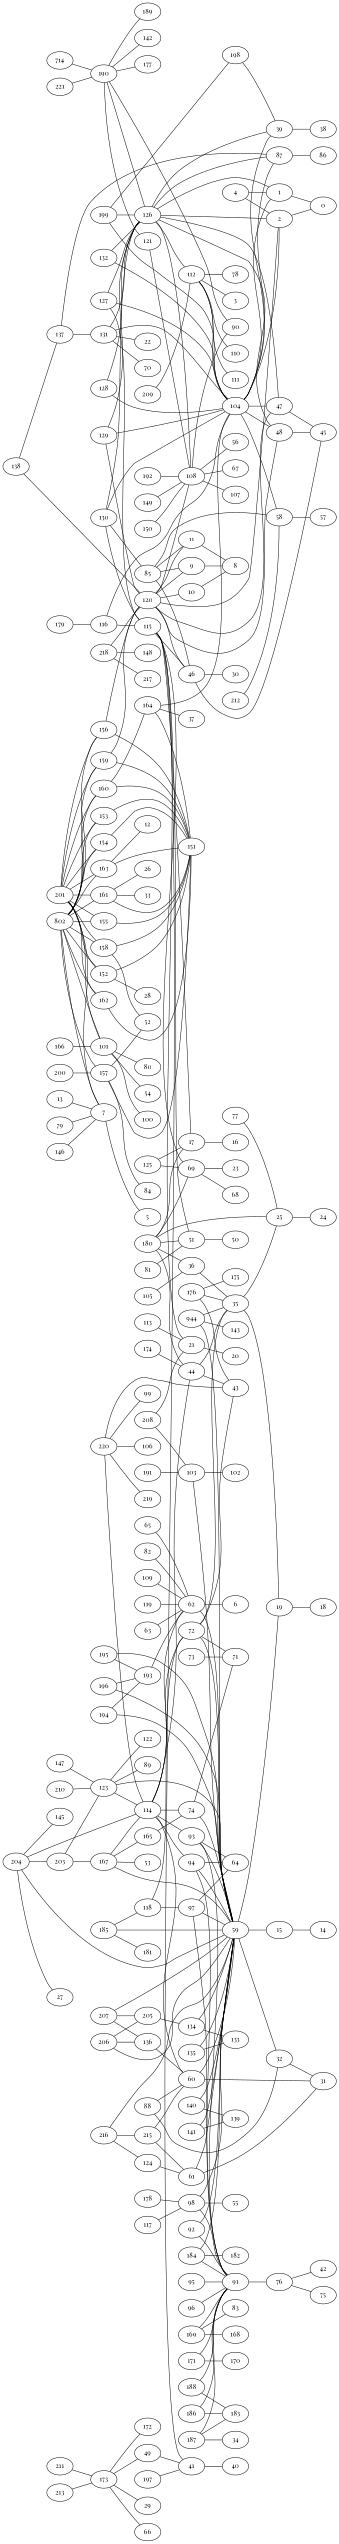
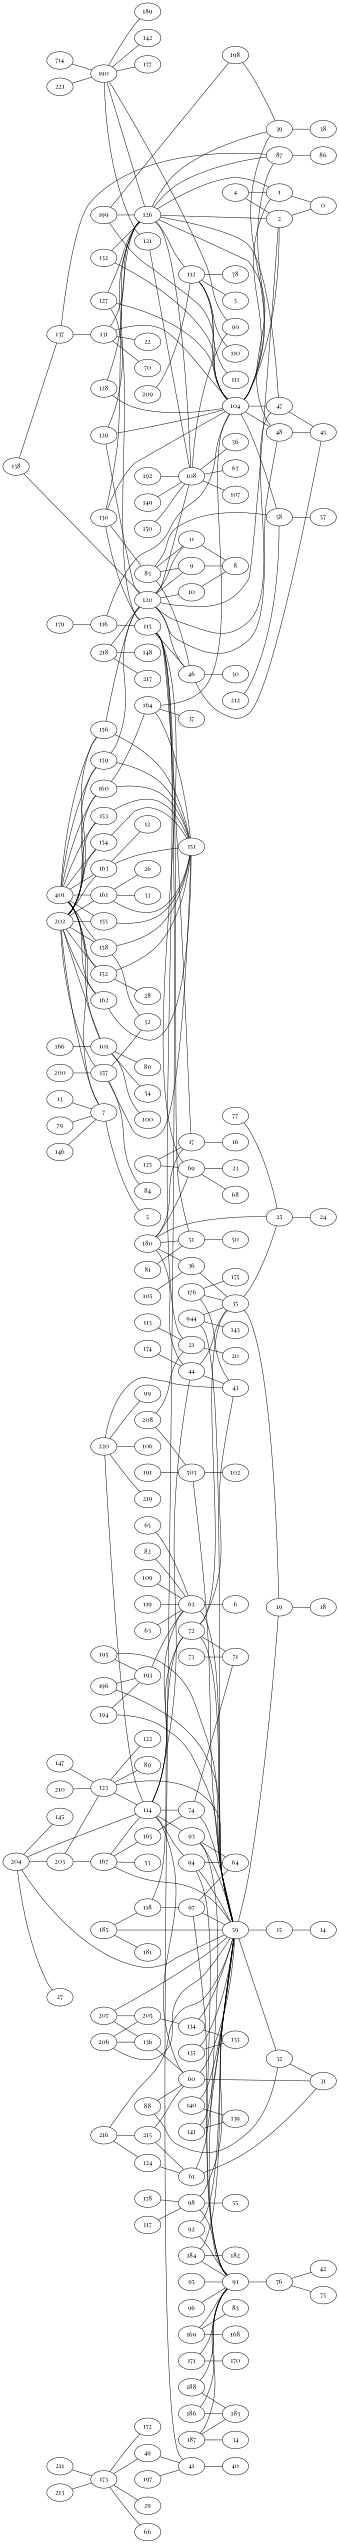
(60, 895) -> (60, 895)
(60, 921) -> (60, 921)
(192, 1473) -> (192, 1473)
